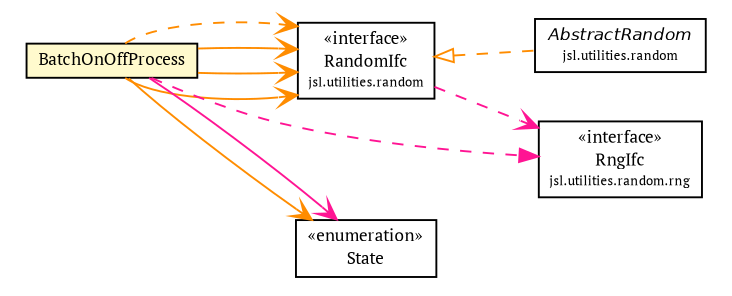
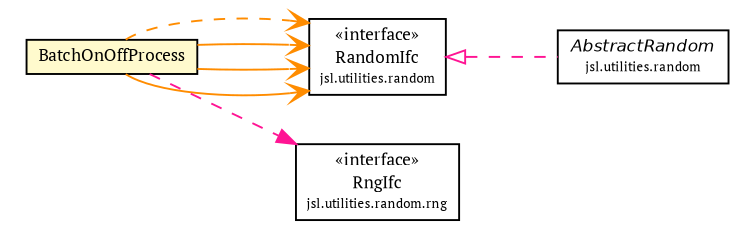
(494, 53) -> (512, 57)
(477, 104) -> none
(366, 249) -> none
